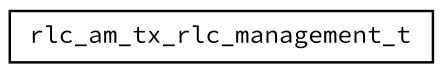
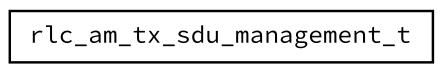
(221, 37) -> (221, 37)
